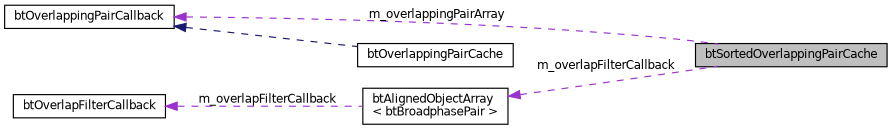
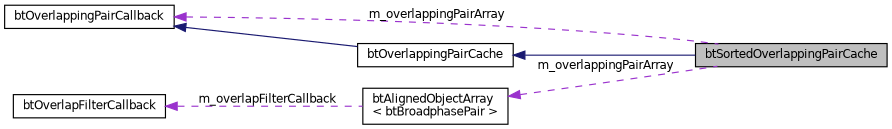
(272, 37) -> (272, 37)
none -> (610, 55)
(604, 66) -> (604, 66)
